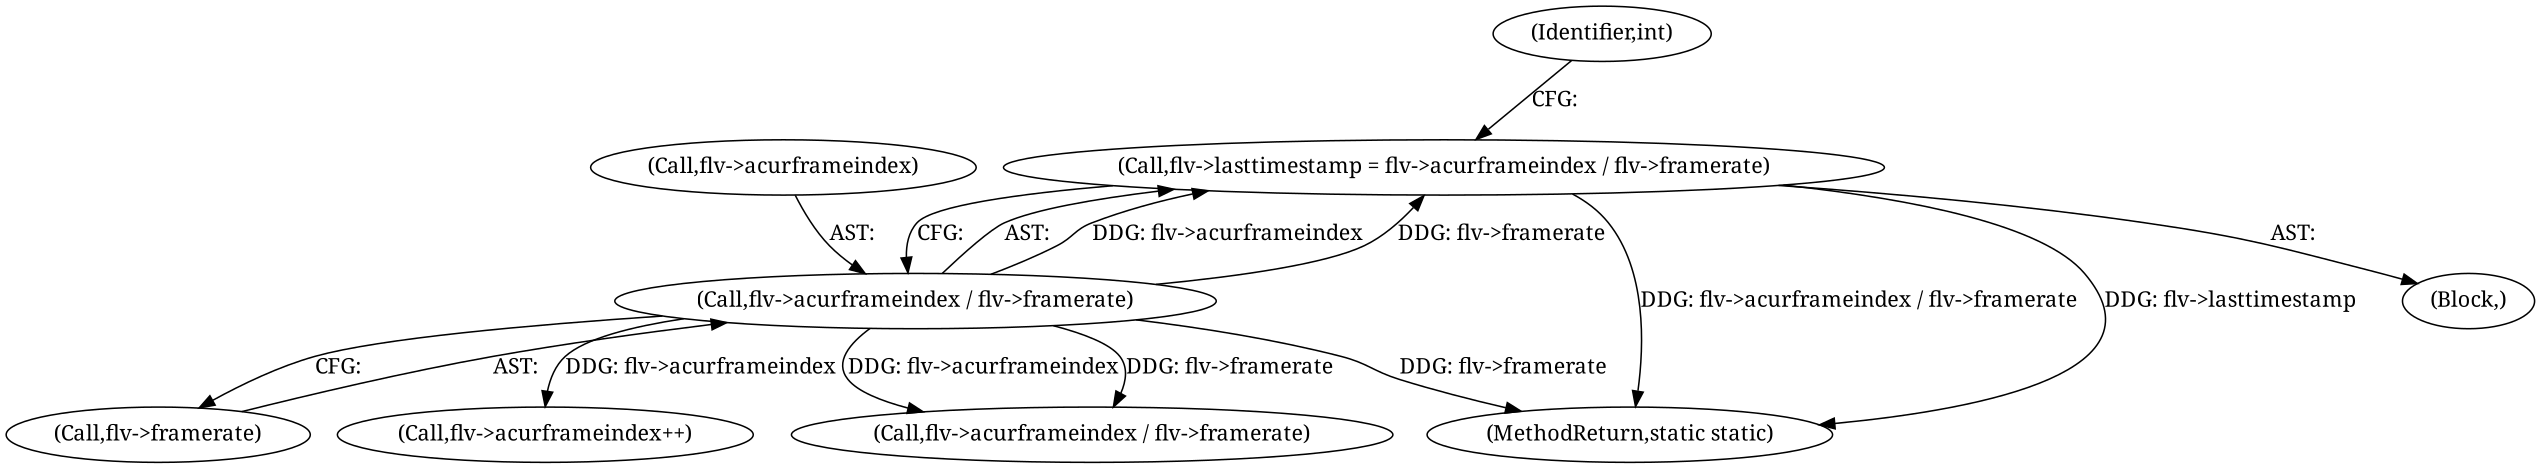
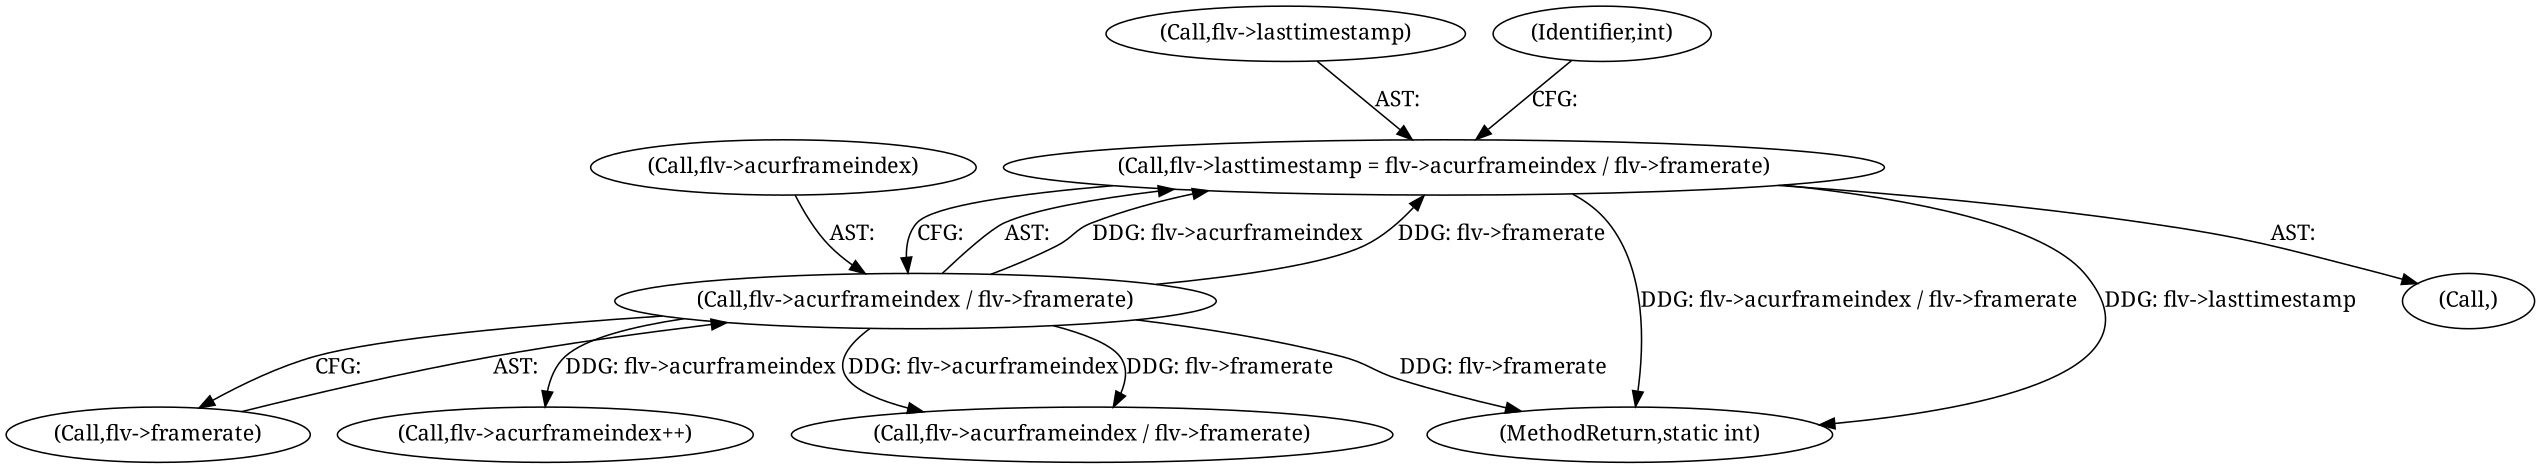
none -> (1286, 34)
(2469, 301) -> (2469, 301)
(1630, 435) -> (1630, 435)
